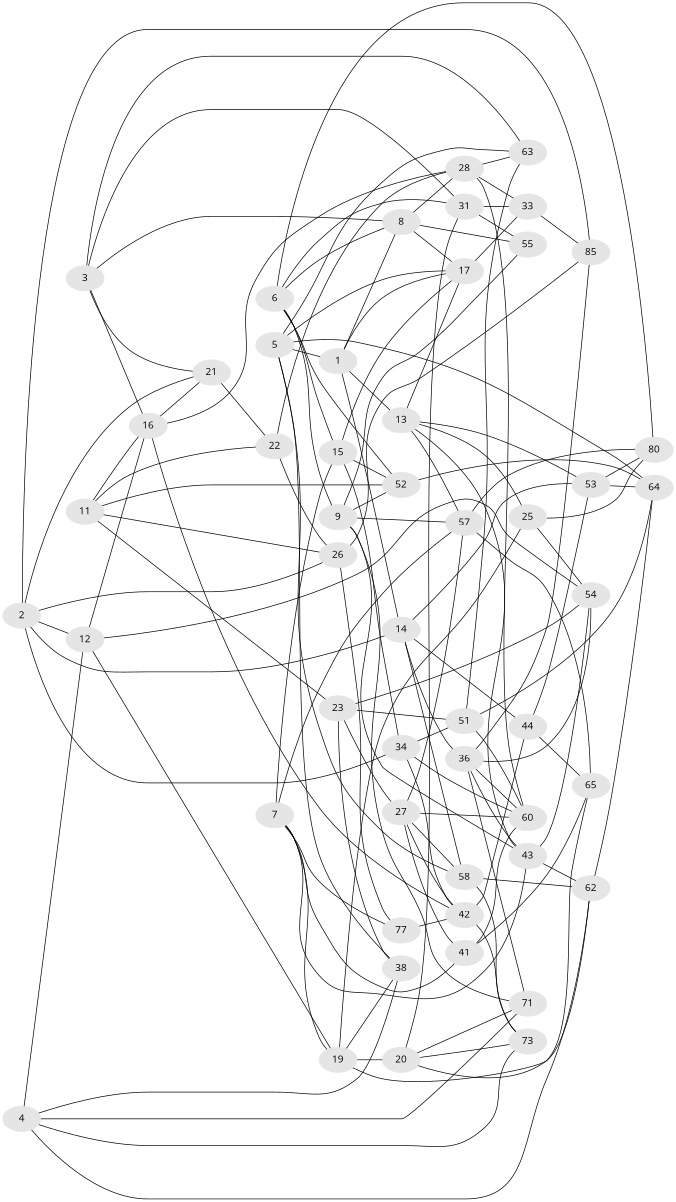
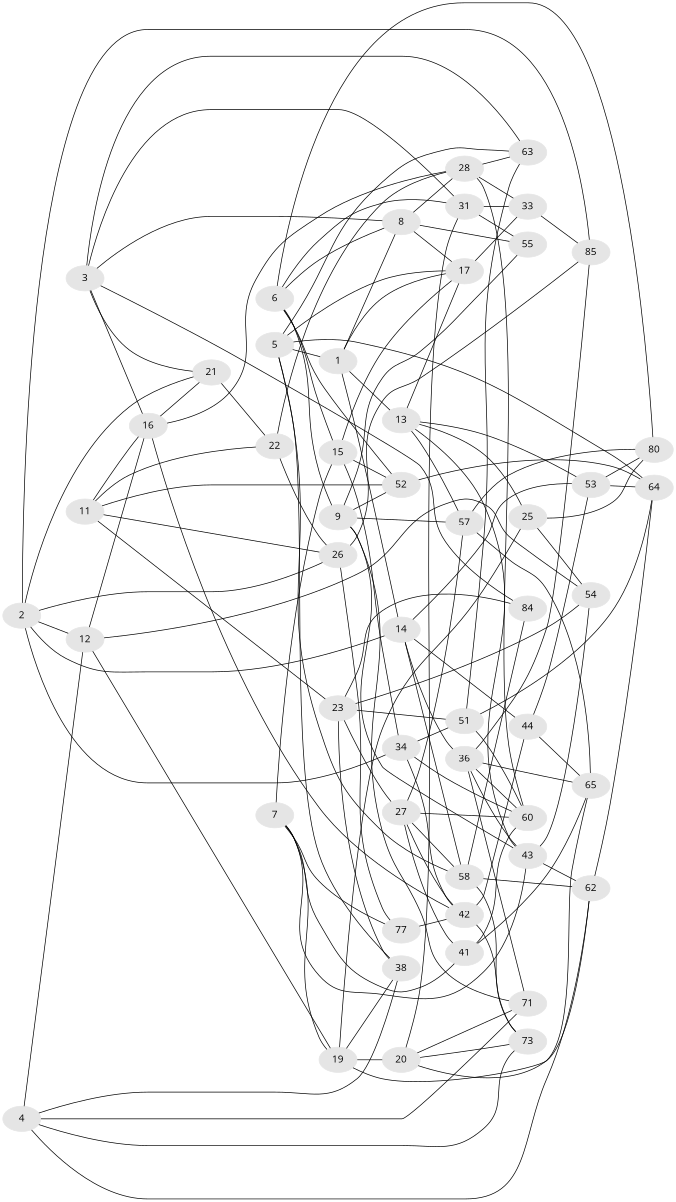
none -> (528, 609)
(335, 658) -> none
(571, 713) -> (528, 773)
